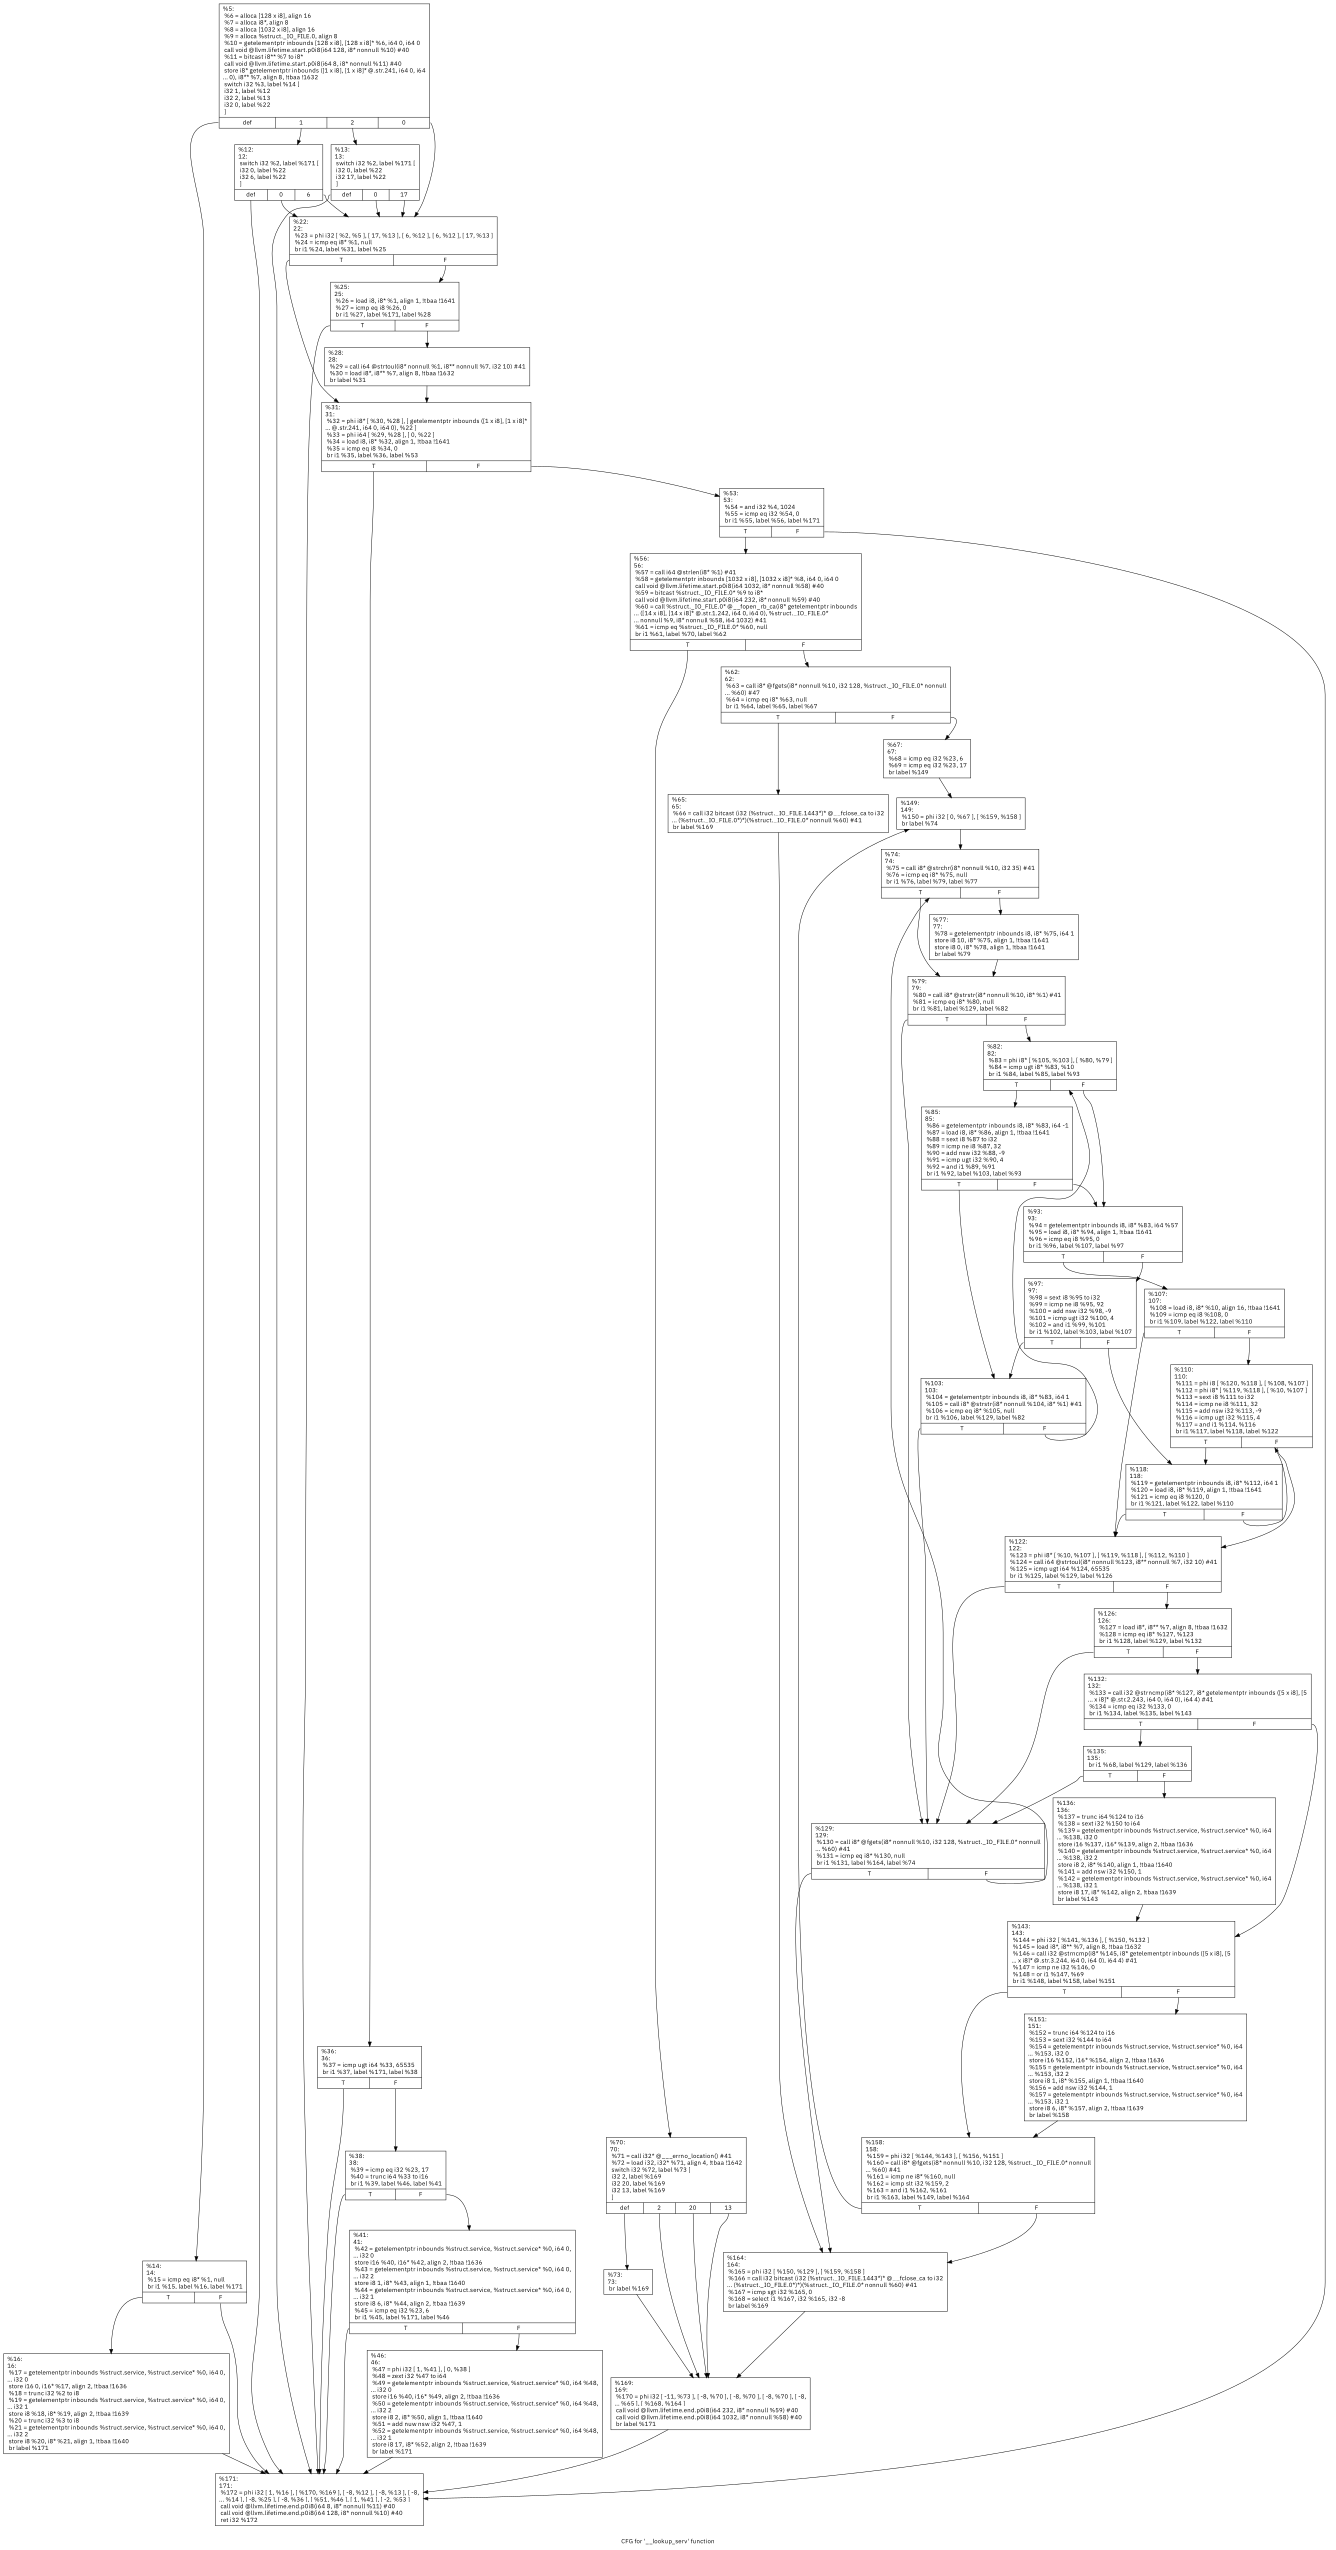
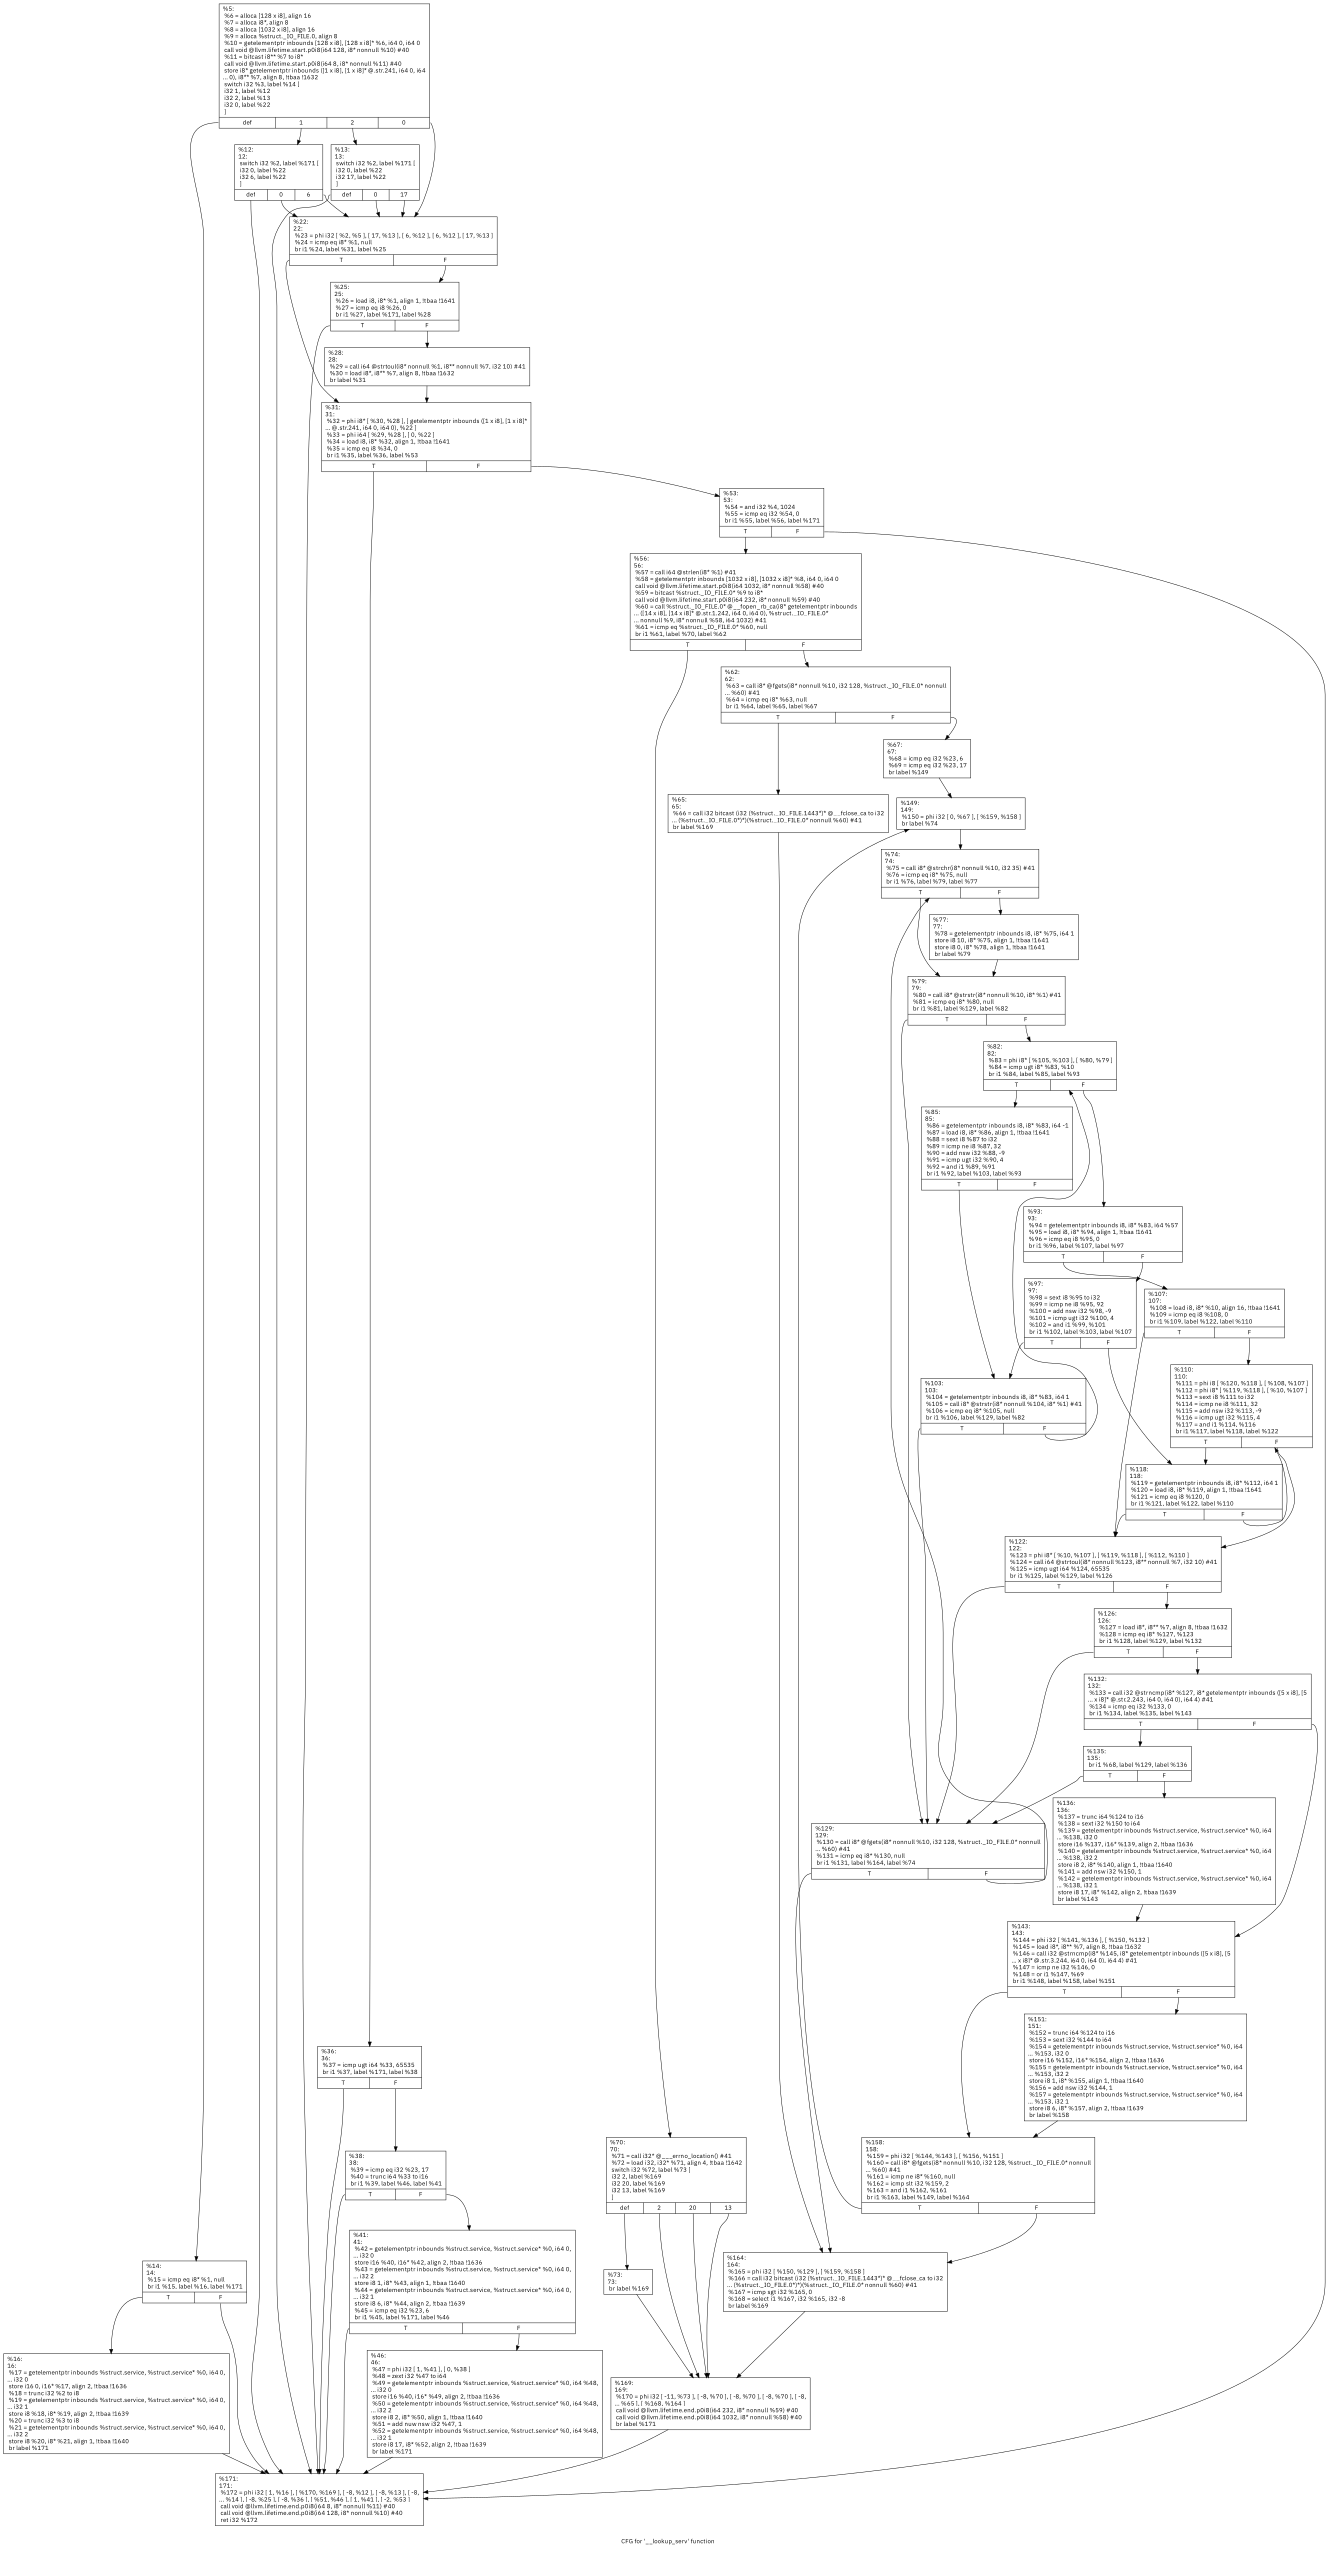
(743, 693) -> (743, 693)
(1087, 1190) -> none
